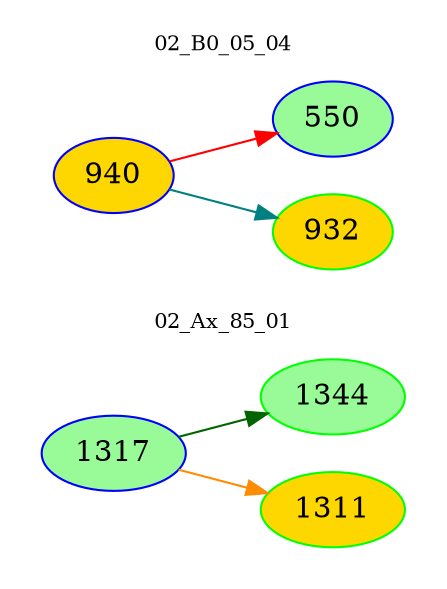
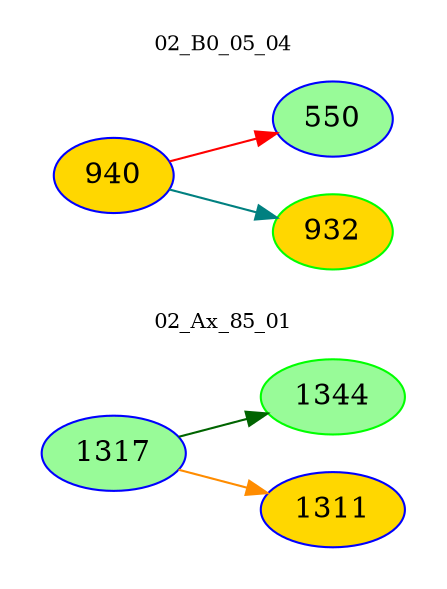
(333, 510) -> (333, 510)
